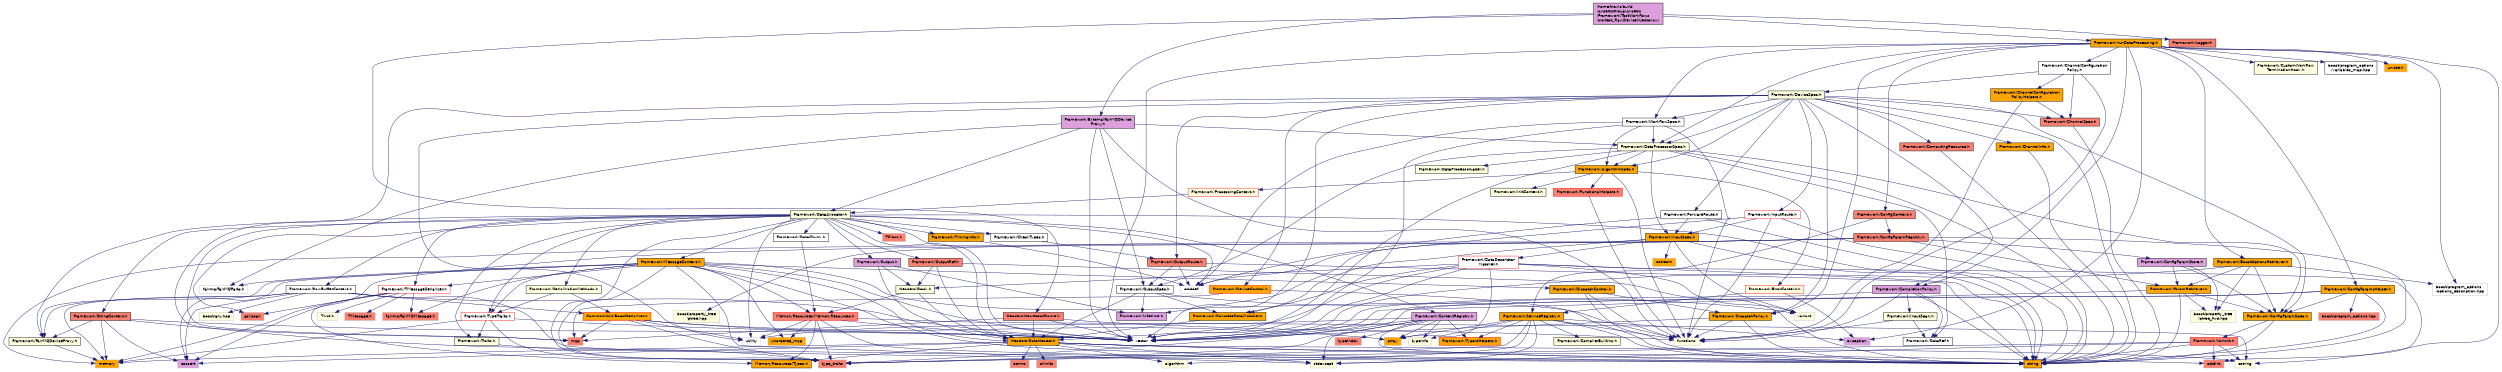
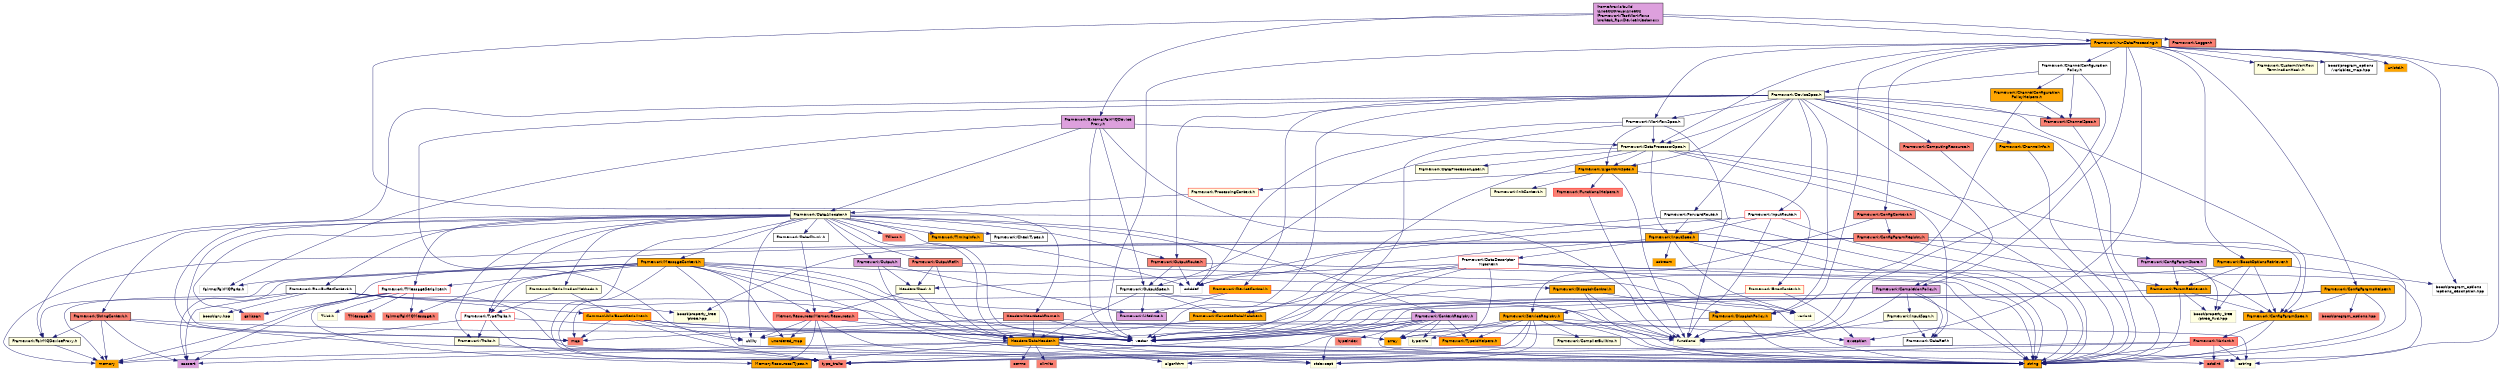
(1096, 250) -> (1007, 228)
(1354, 257) -> (1193, 302)
(158, 298) -> (550, 303)
